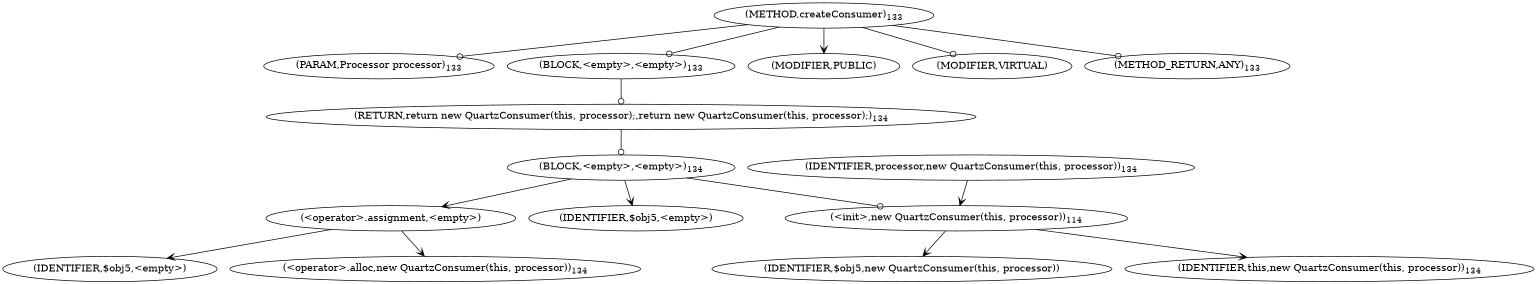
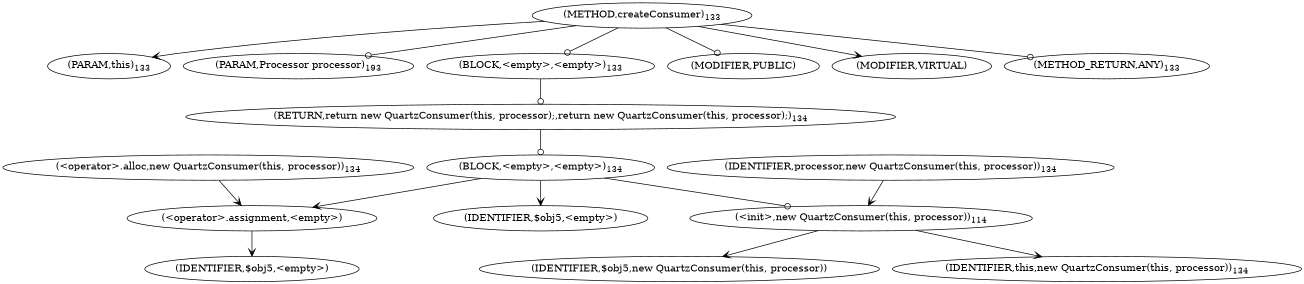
(824, 37) -> (690, 40)
(906, 40) -> (776, 41)
(454, 65) -> (373, 65)
none -> (109, 66)
(411, 241) -> (228, 190)
